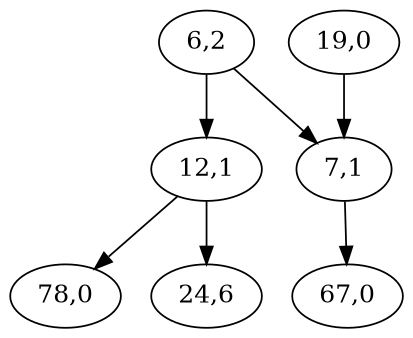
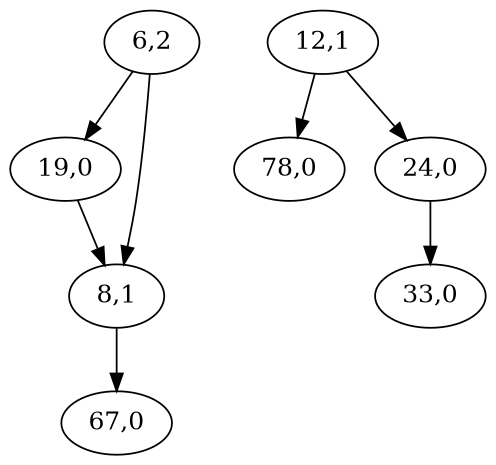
(207, 97) -> (114, 98)
(344, 169) -> (117, 296)
(207, 296) -> (430, 169)
none -> (430, 296)
